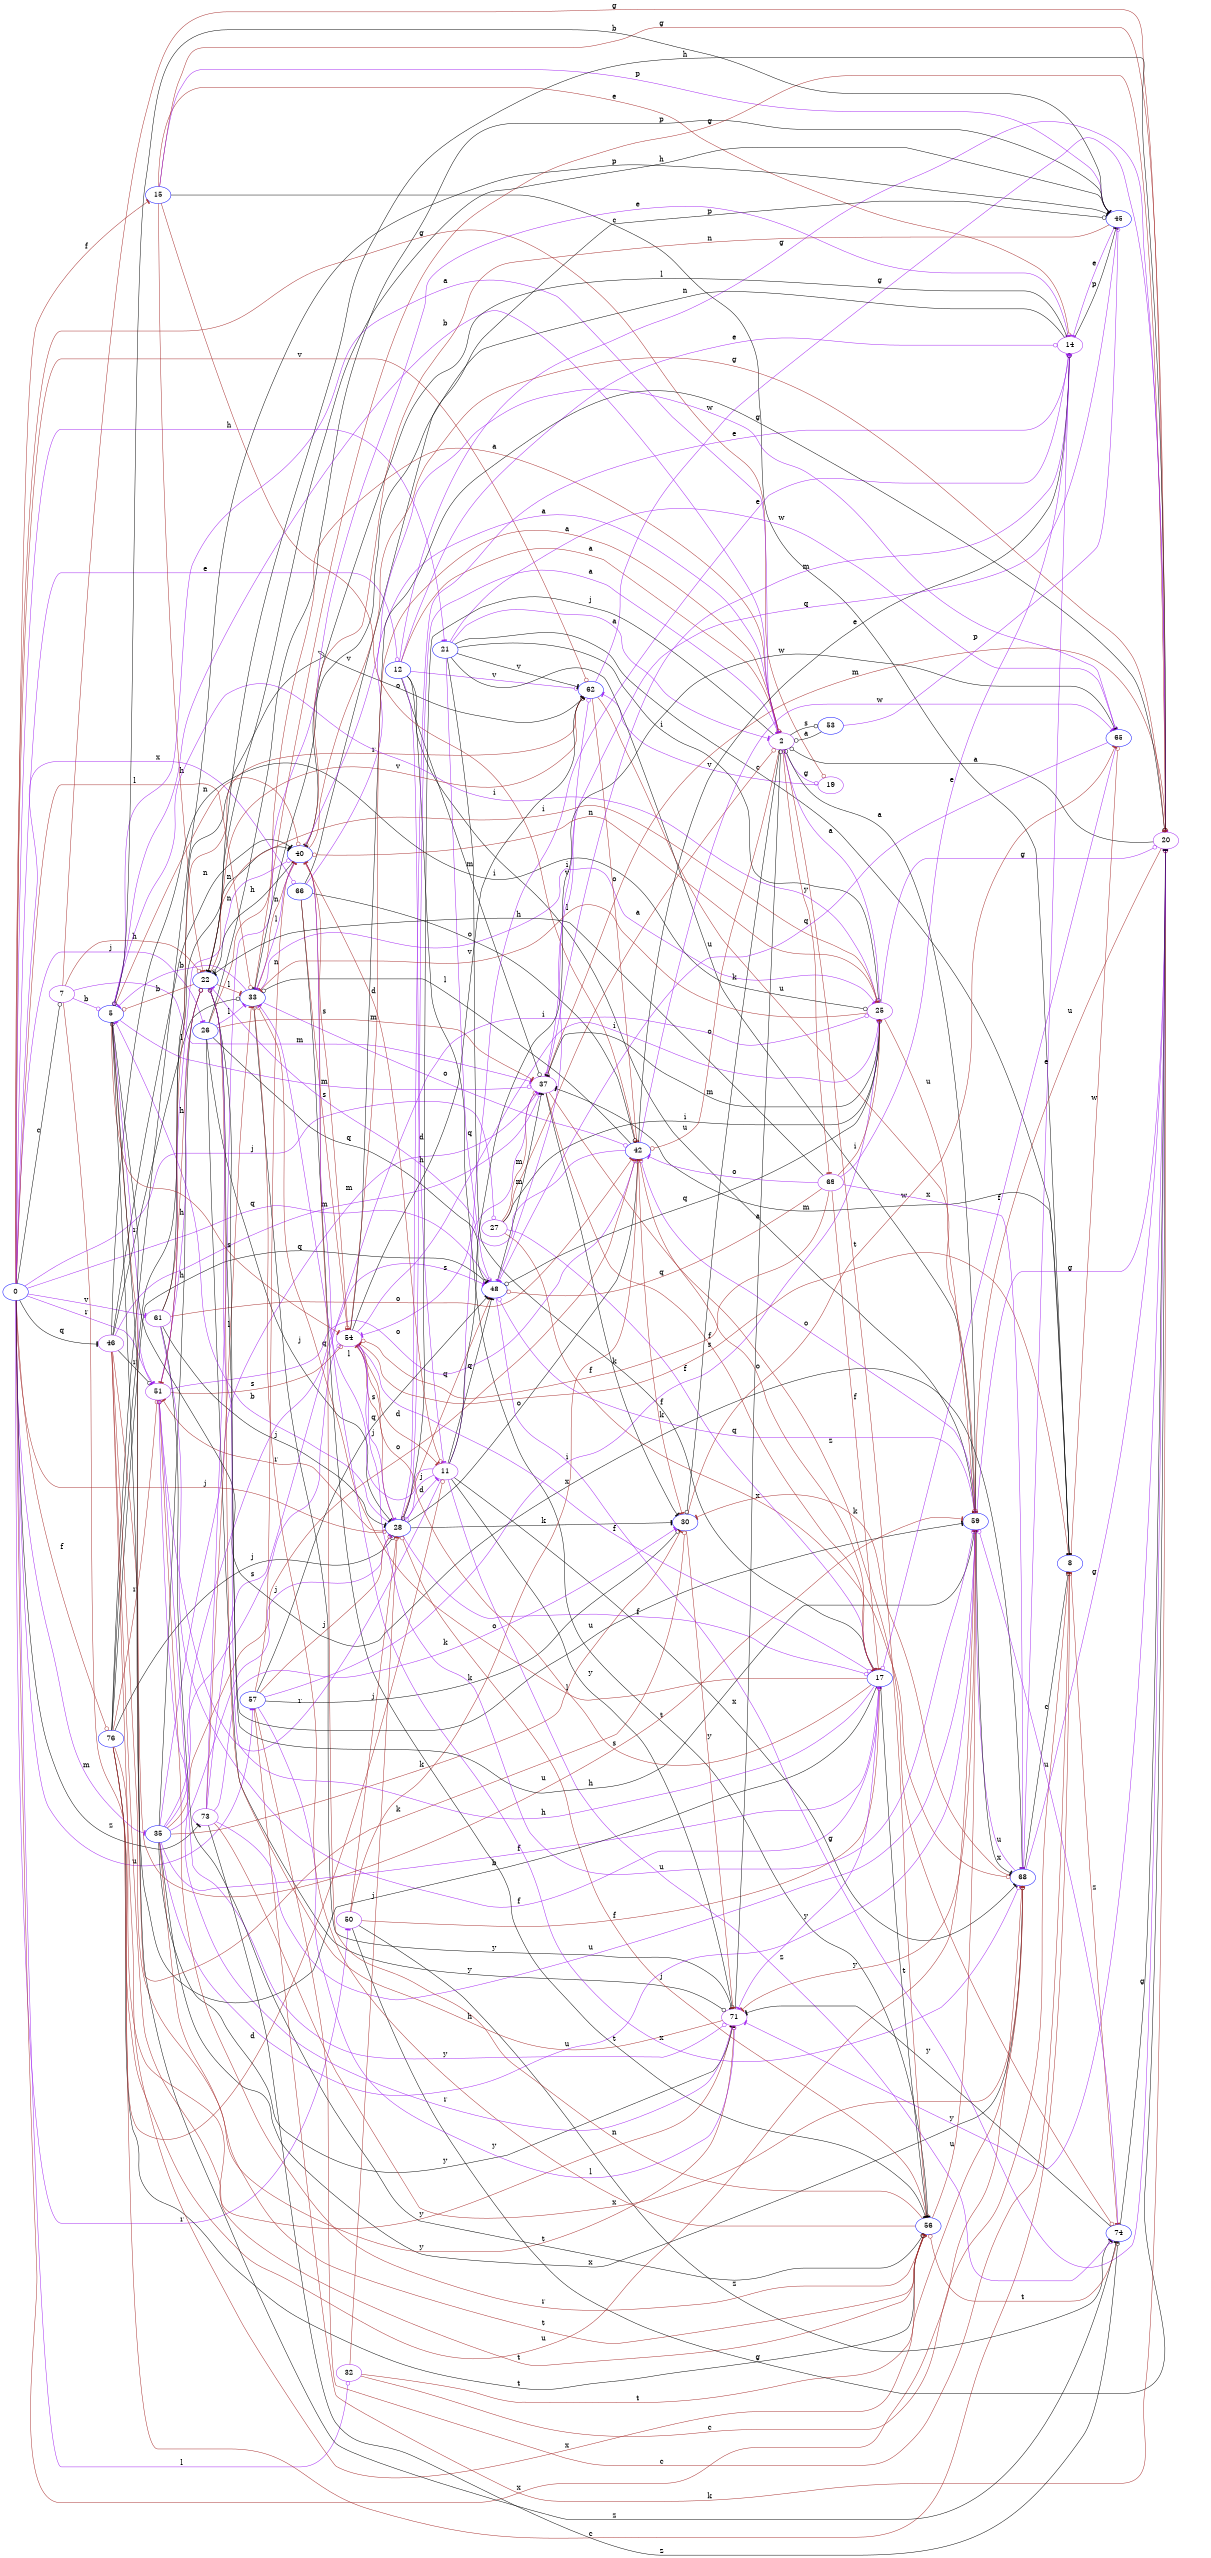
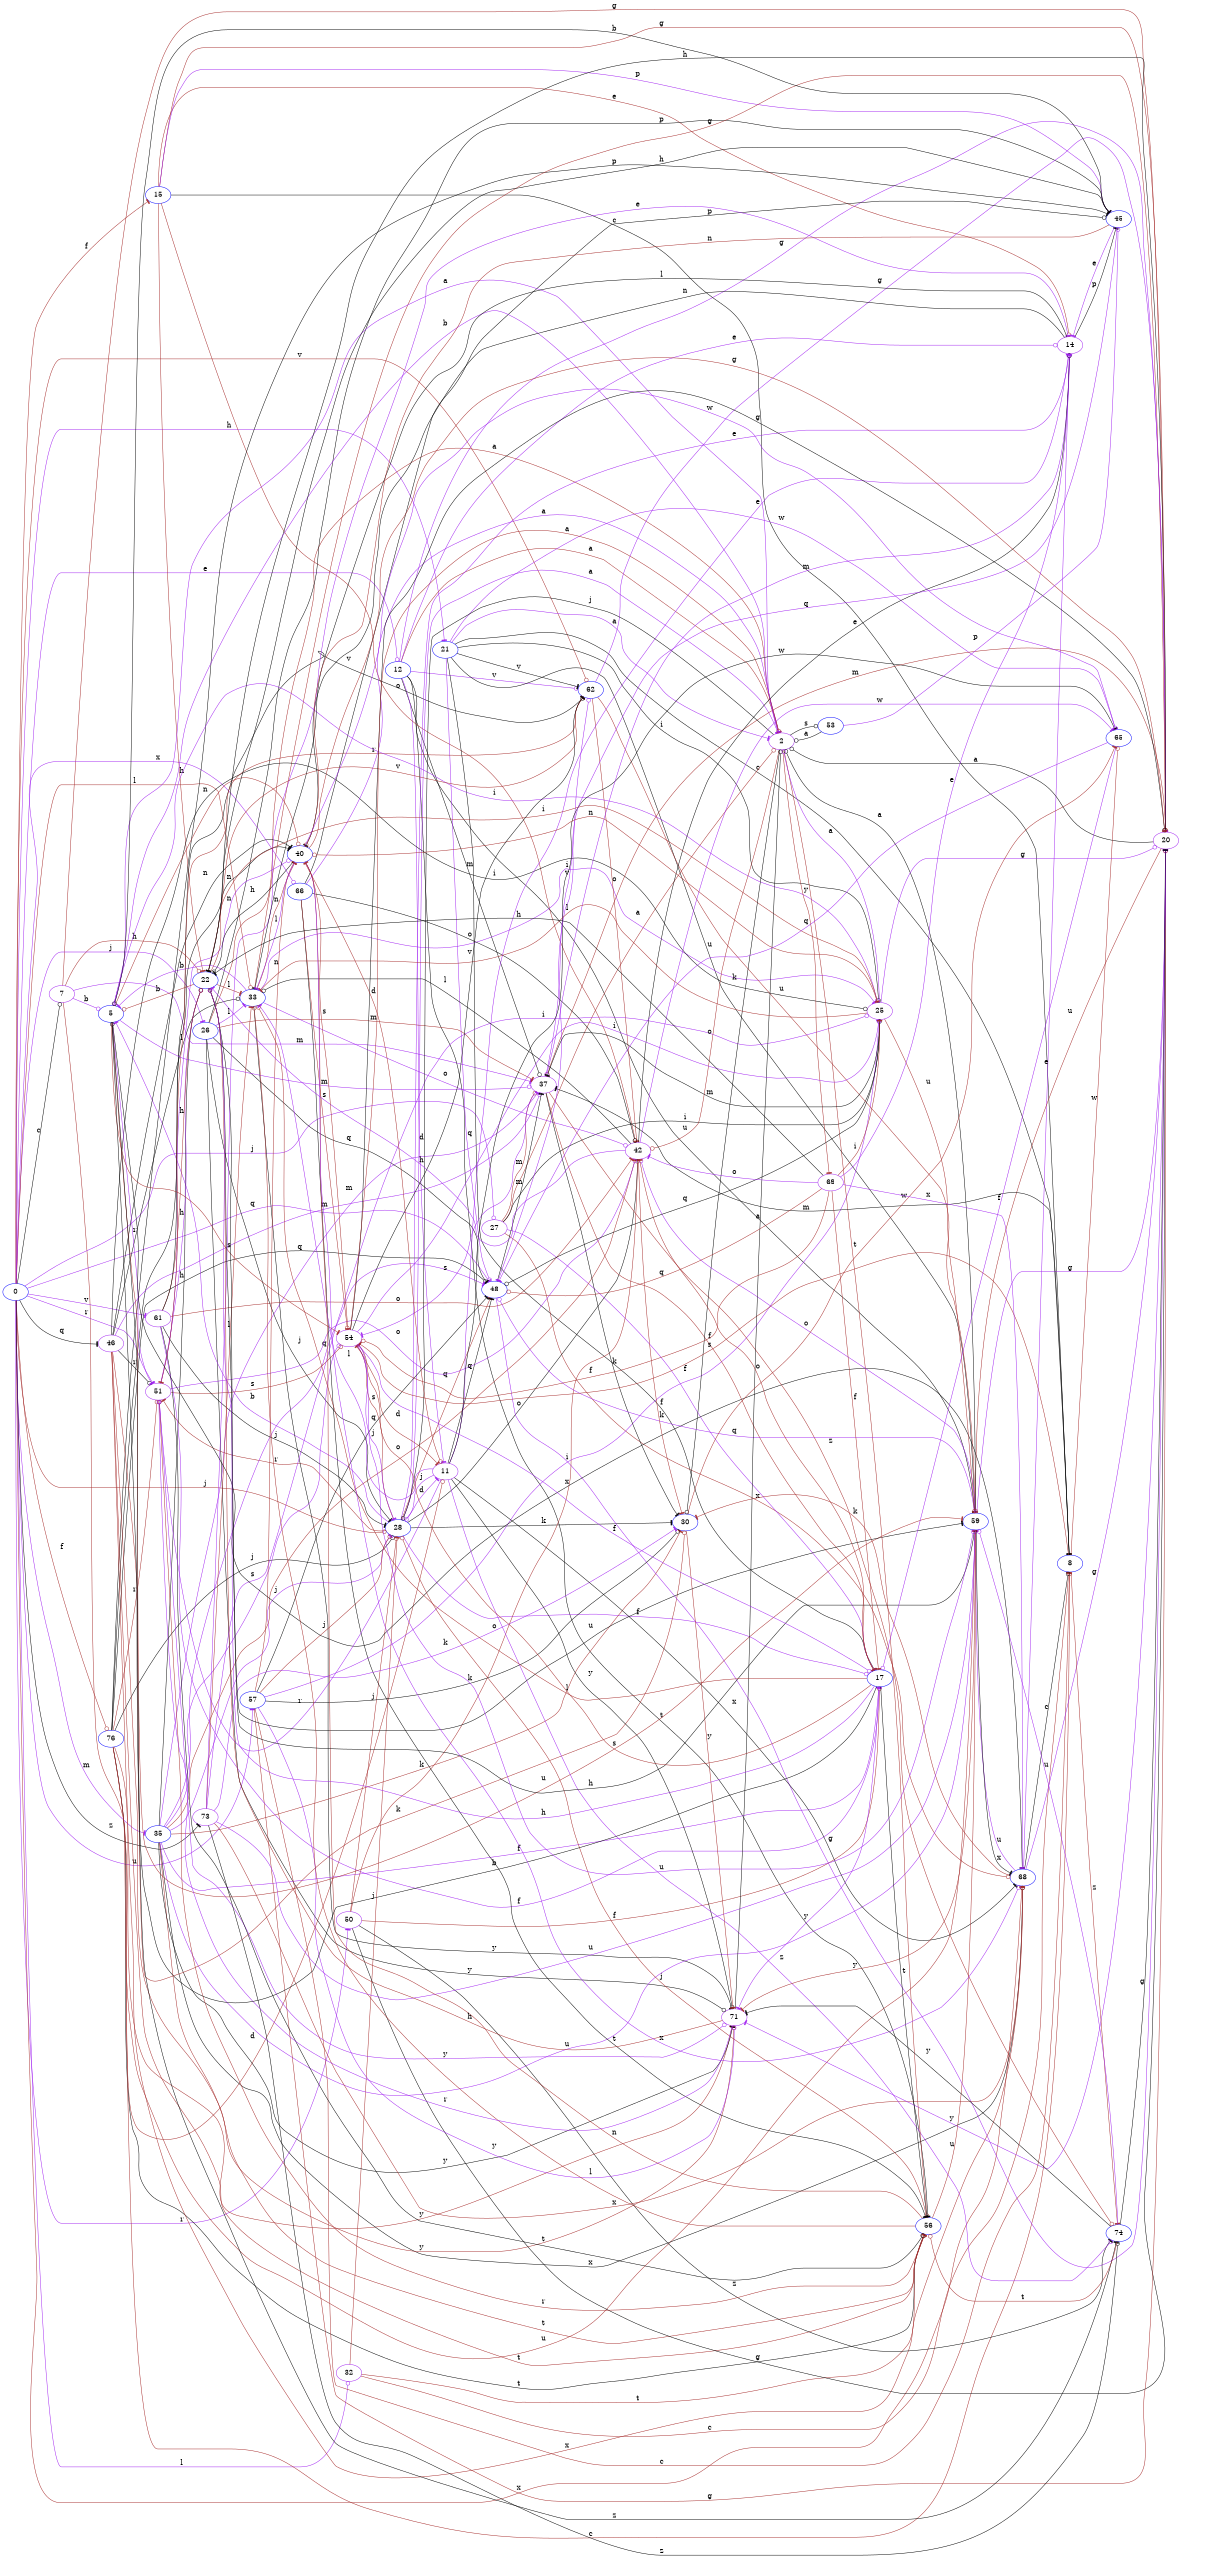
(831, 785) -> none
(638, 1151) -> (638, 1151)
(710, 2496) -> (710, 2496)
